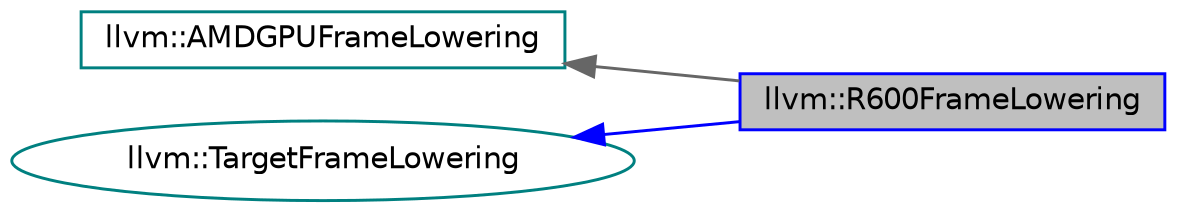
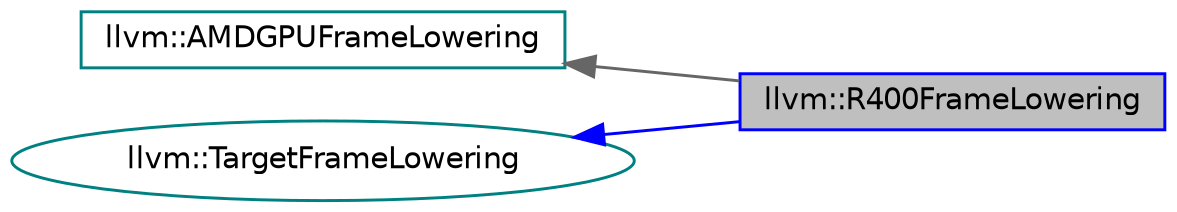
(952, 102) -> (952, 102)
